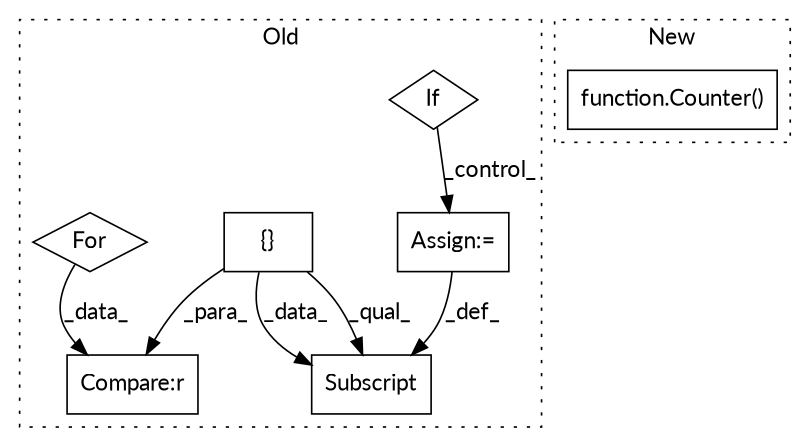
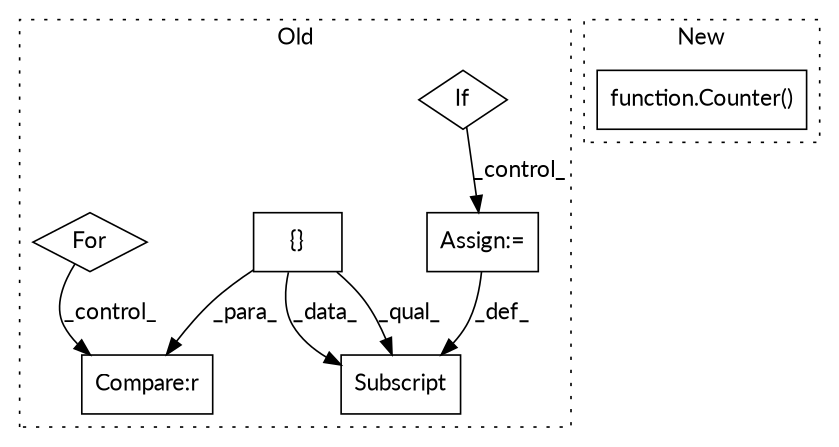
(97, 313) -> (111, 313)
